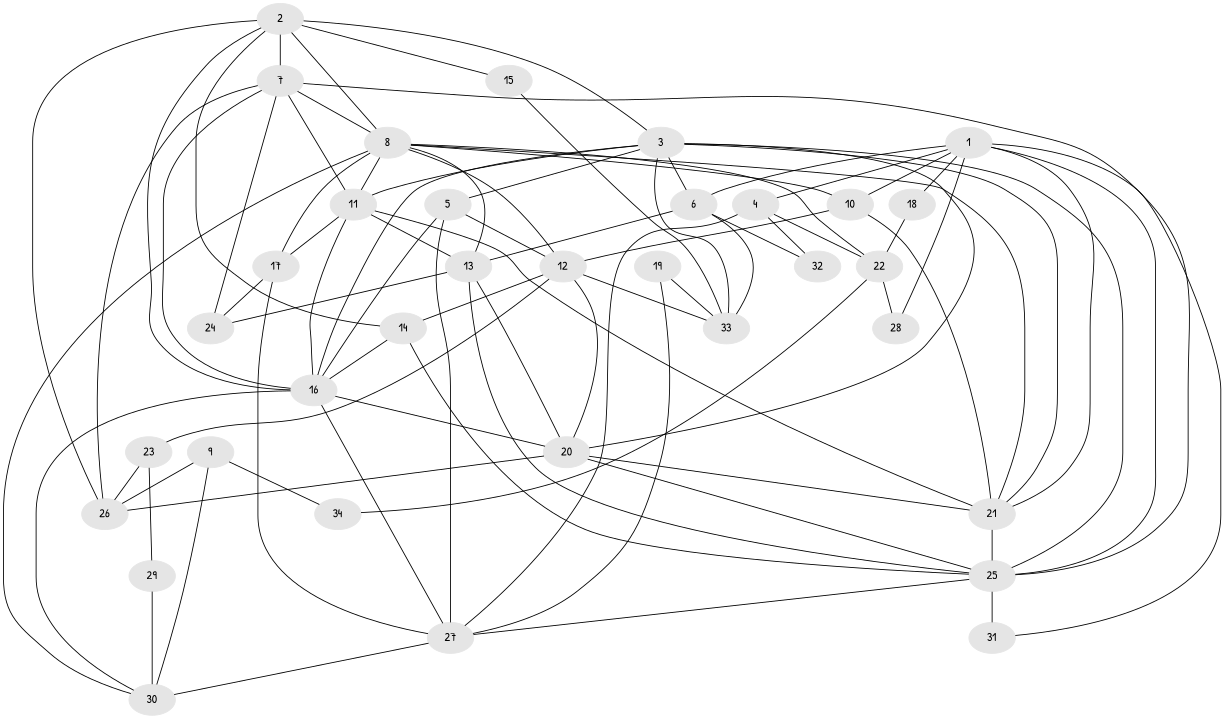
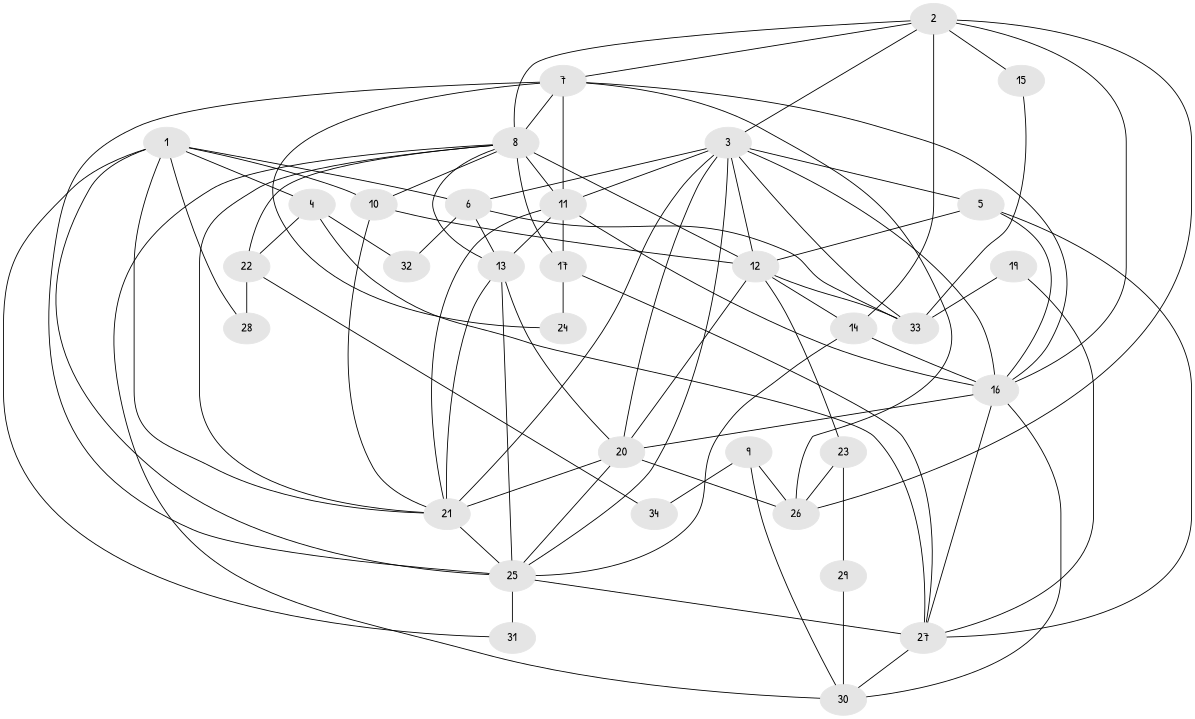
none -> (742, 205)
(912, 205) -> none
(340, 297) -> (453, 386)
